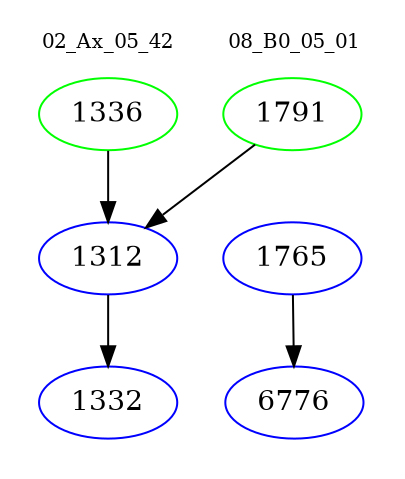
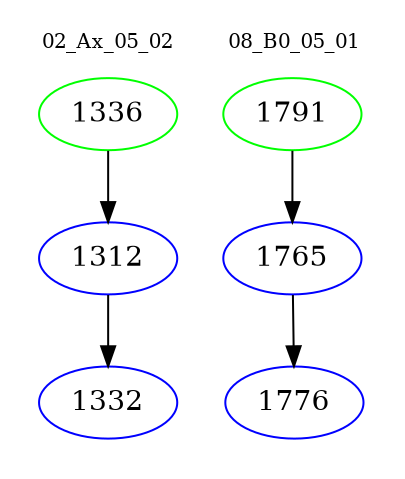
(108, 43) -> (108, 43)
(220, 171) -> (292, 176)
(294, 403) -> (294, 403)
